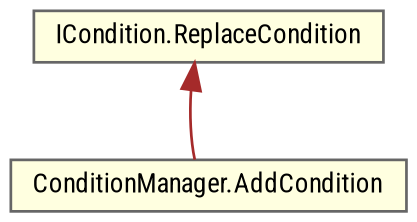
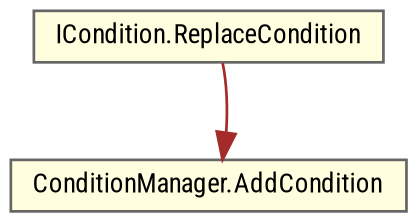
(191, 125) -> (227, 98)
